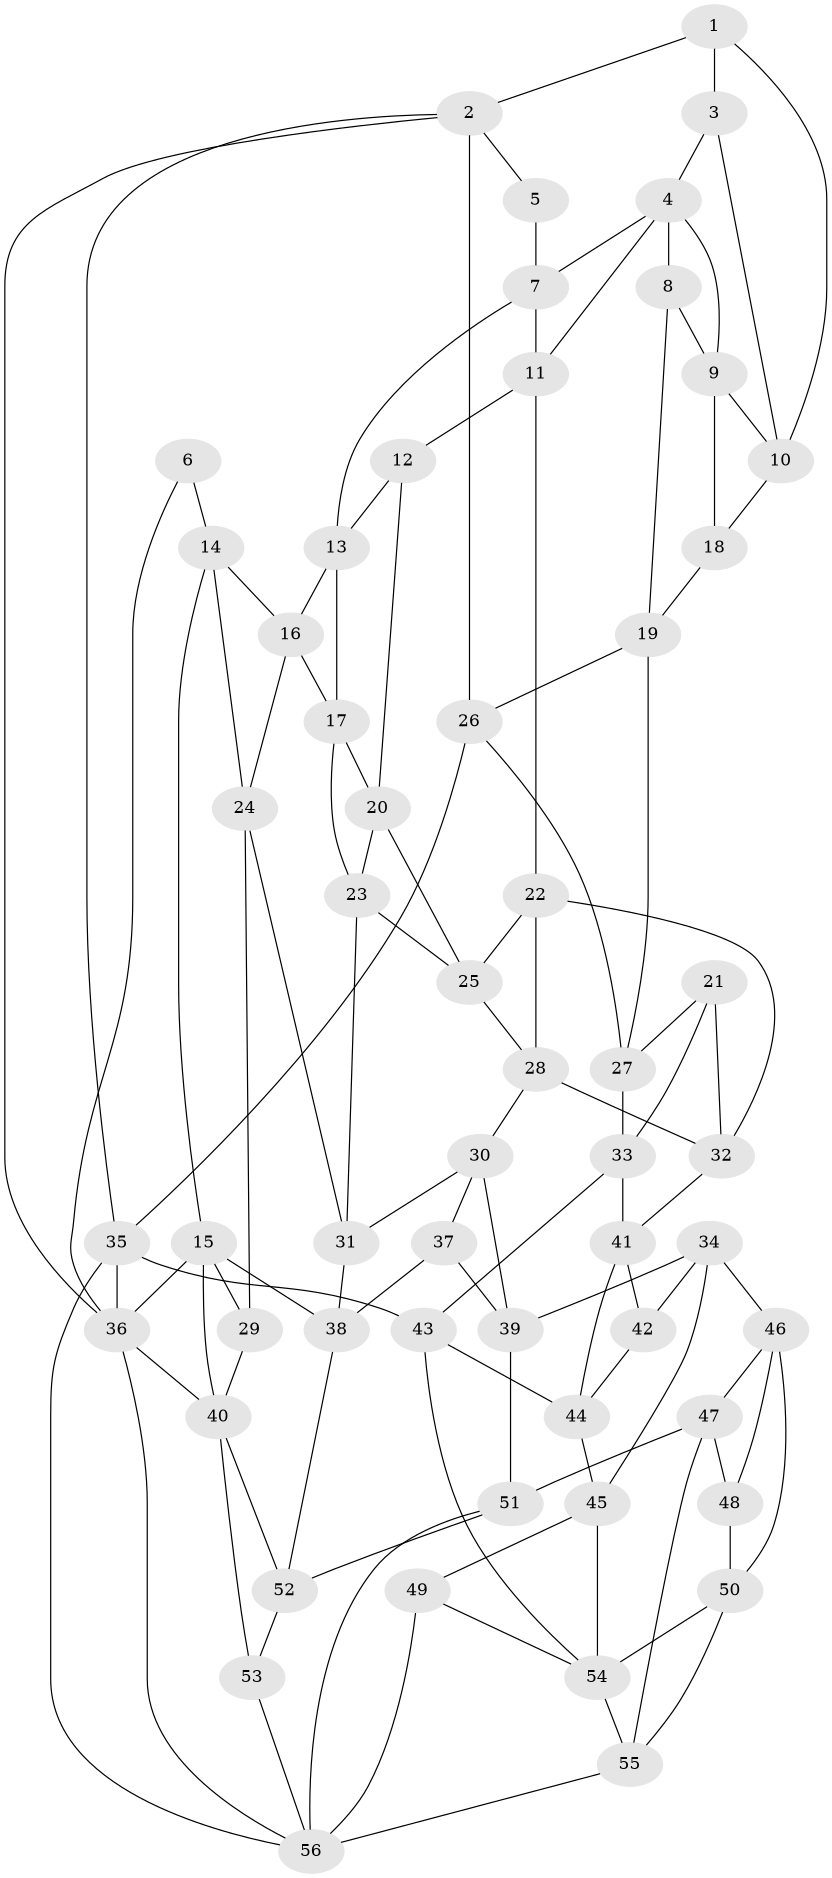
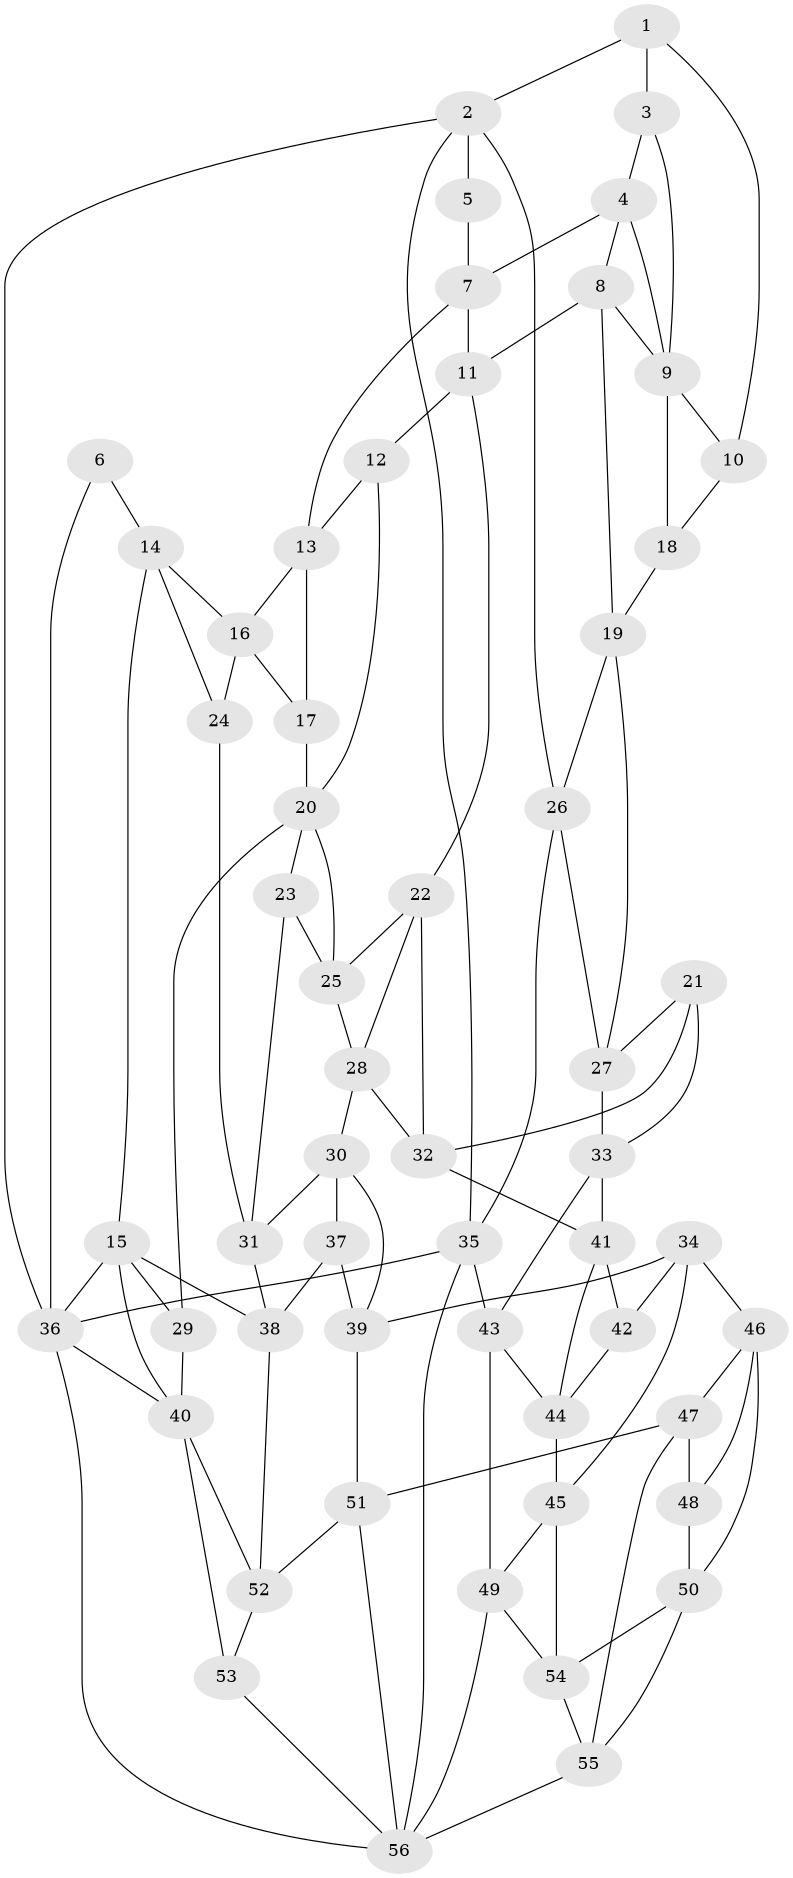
(602, 287) -> (543, 325)
(748, 287) -> (673, 243)
(332, 810) -> none
(247, 1069) -> (174, 1046)
(470, 1532) -> (490, 1460)
